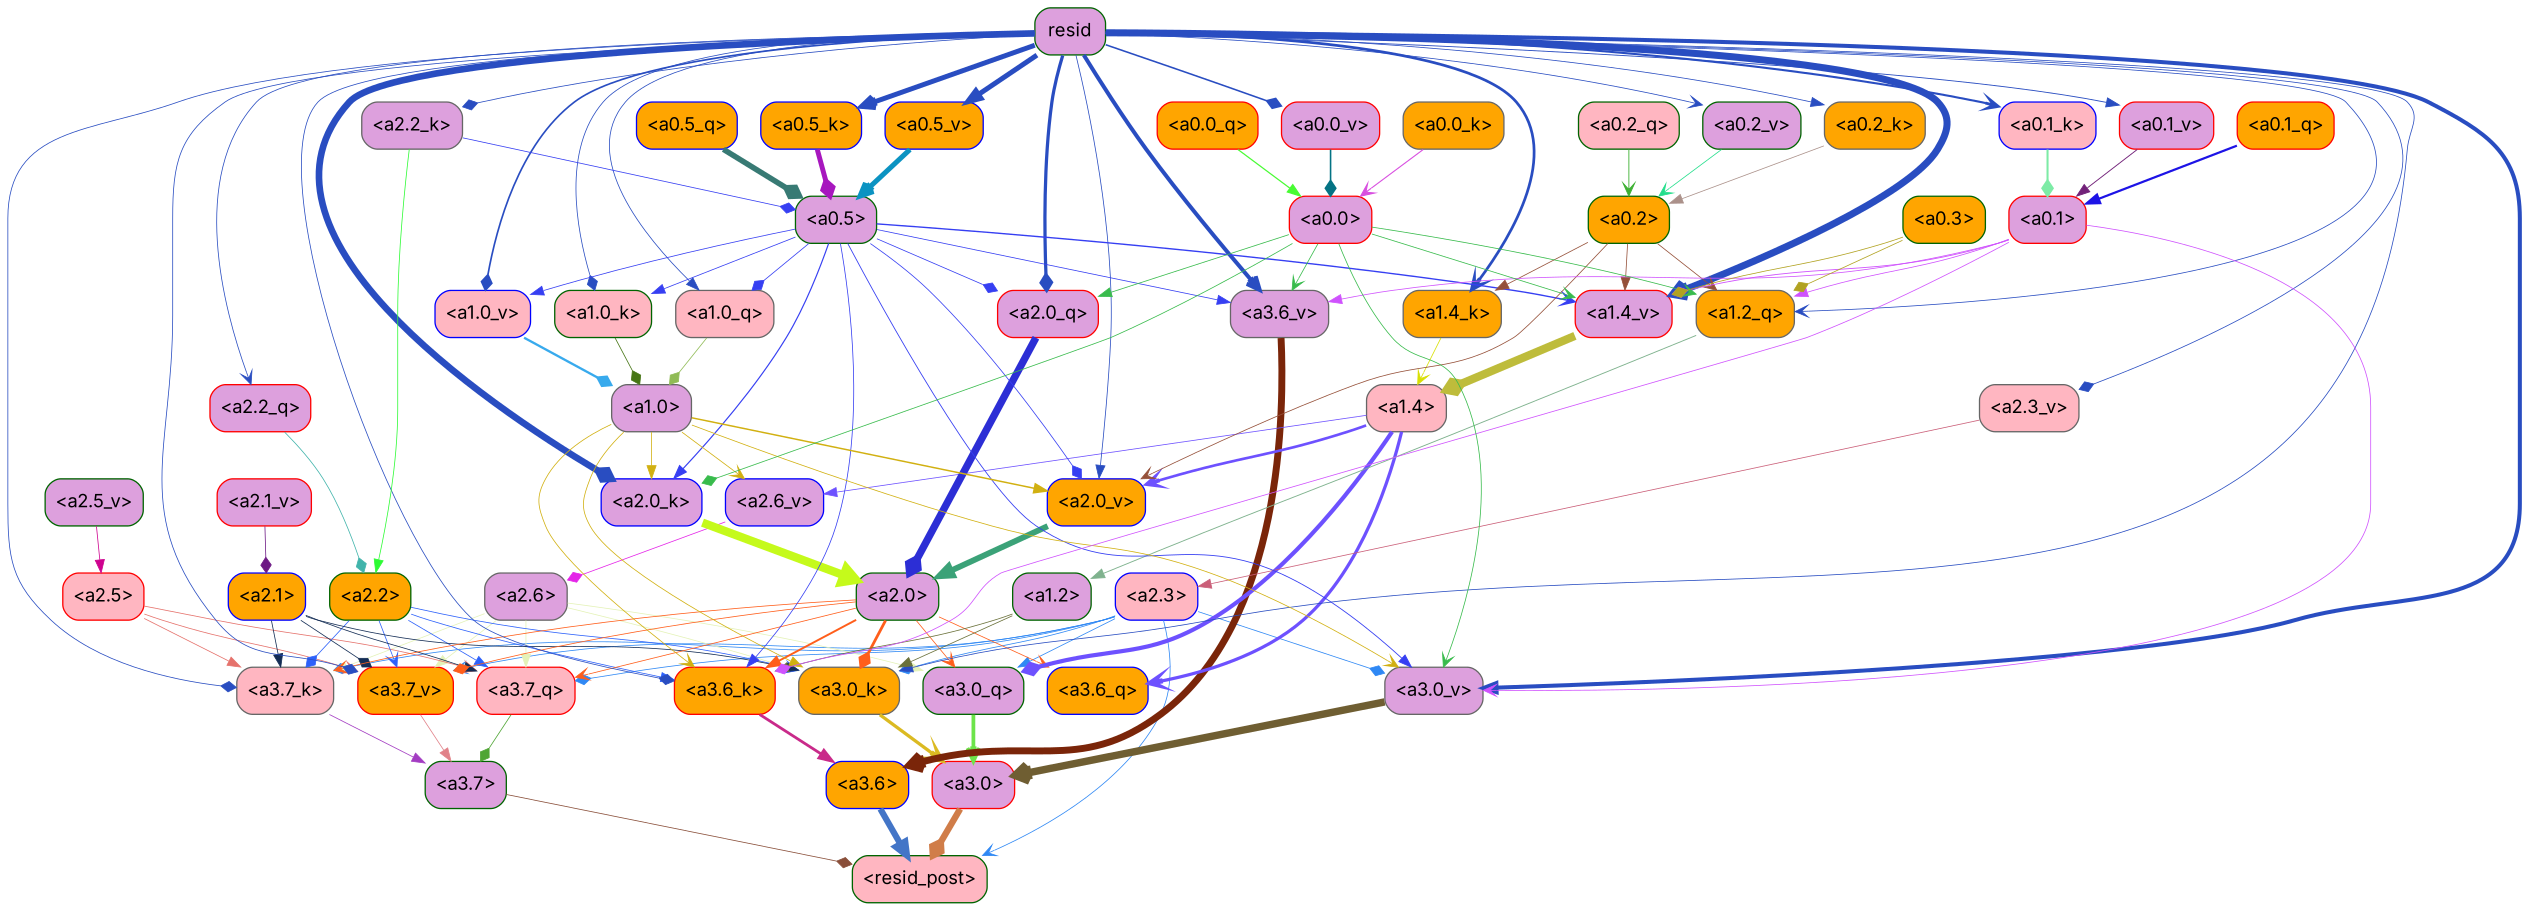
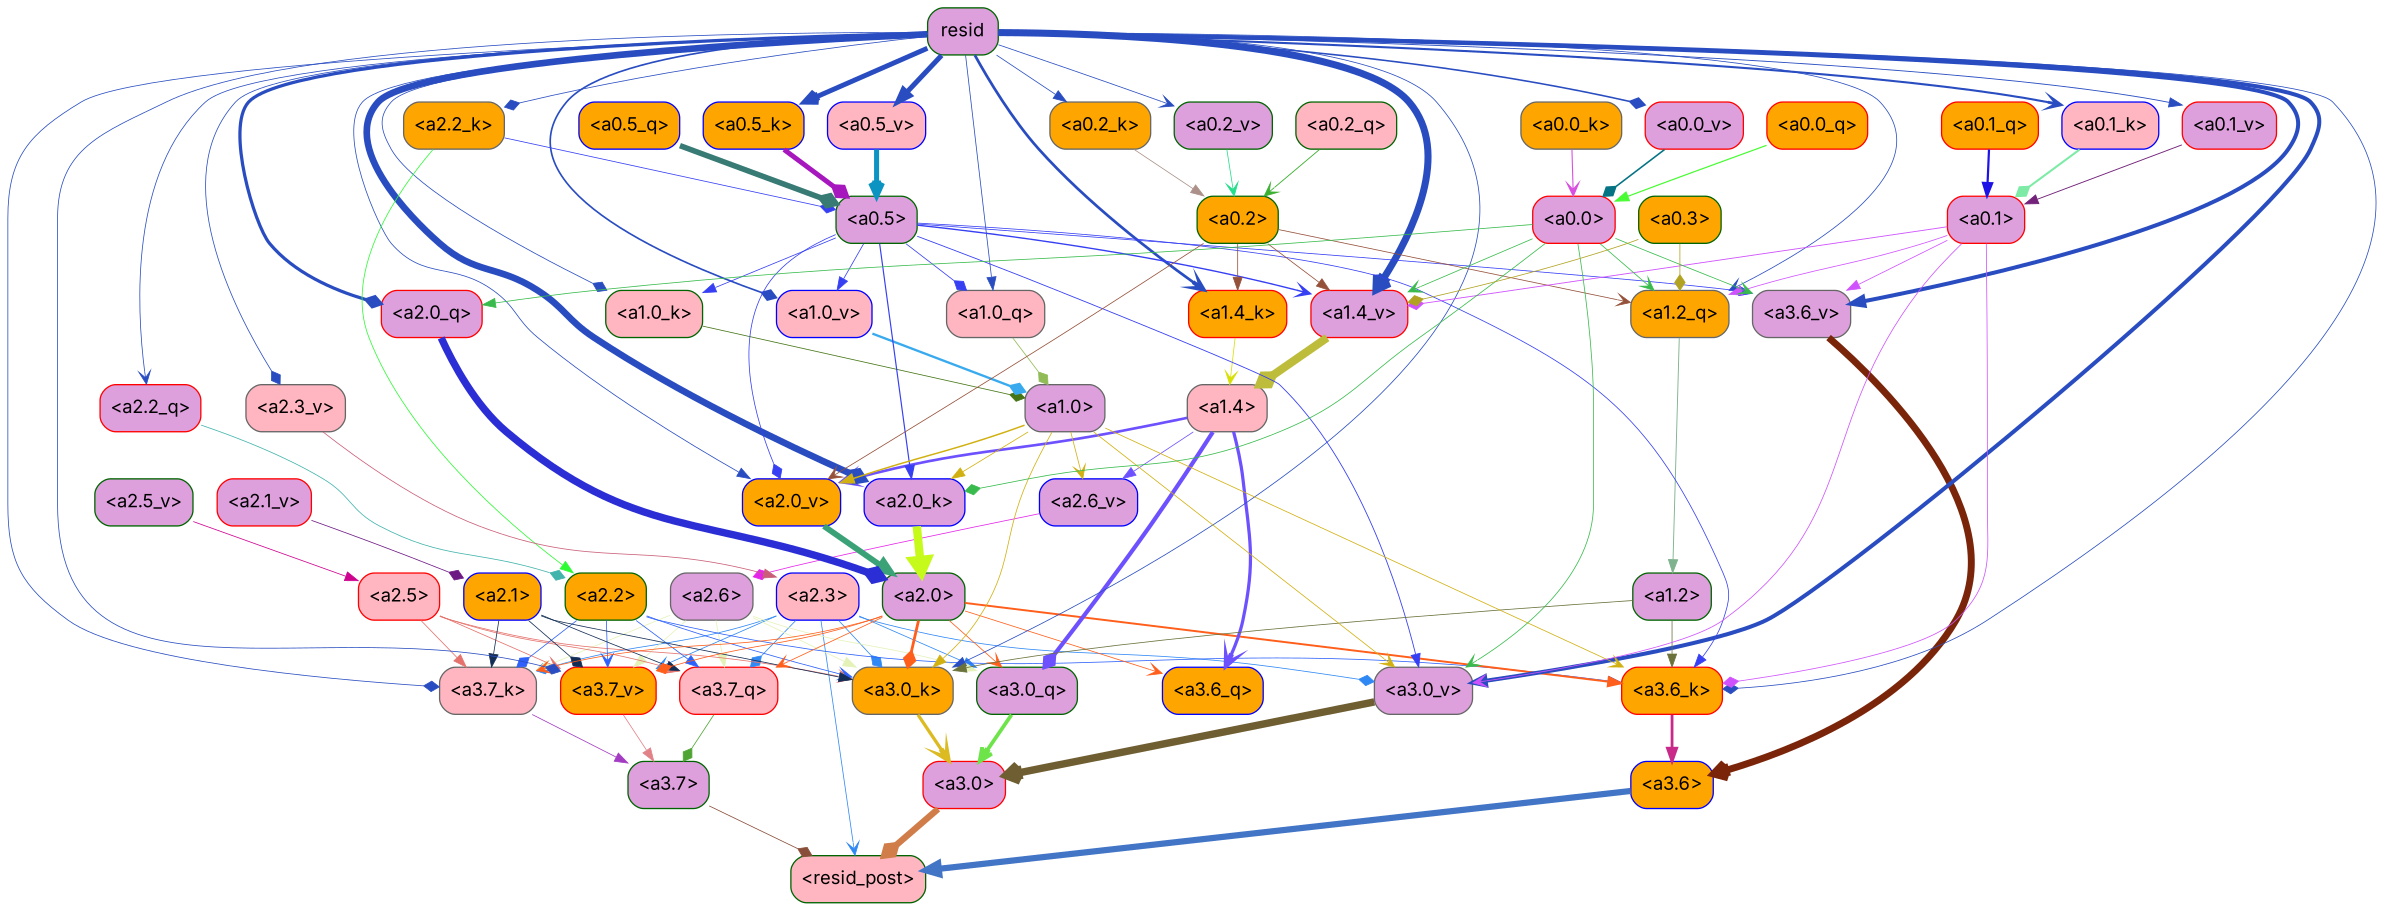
(412, 126) -> (454, 126)
(934, 126) -> (877, 126)
(1162, 171) -> (2296, 113)
(930, 262) -> none
(1452, 314) -> (1238, 314)
none -> (638, 651)
